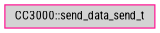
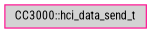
(80, 16) -> (76, 16)
